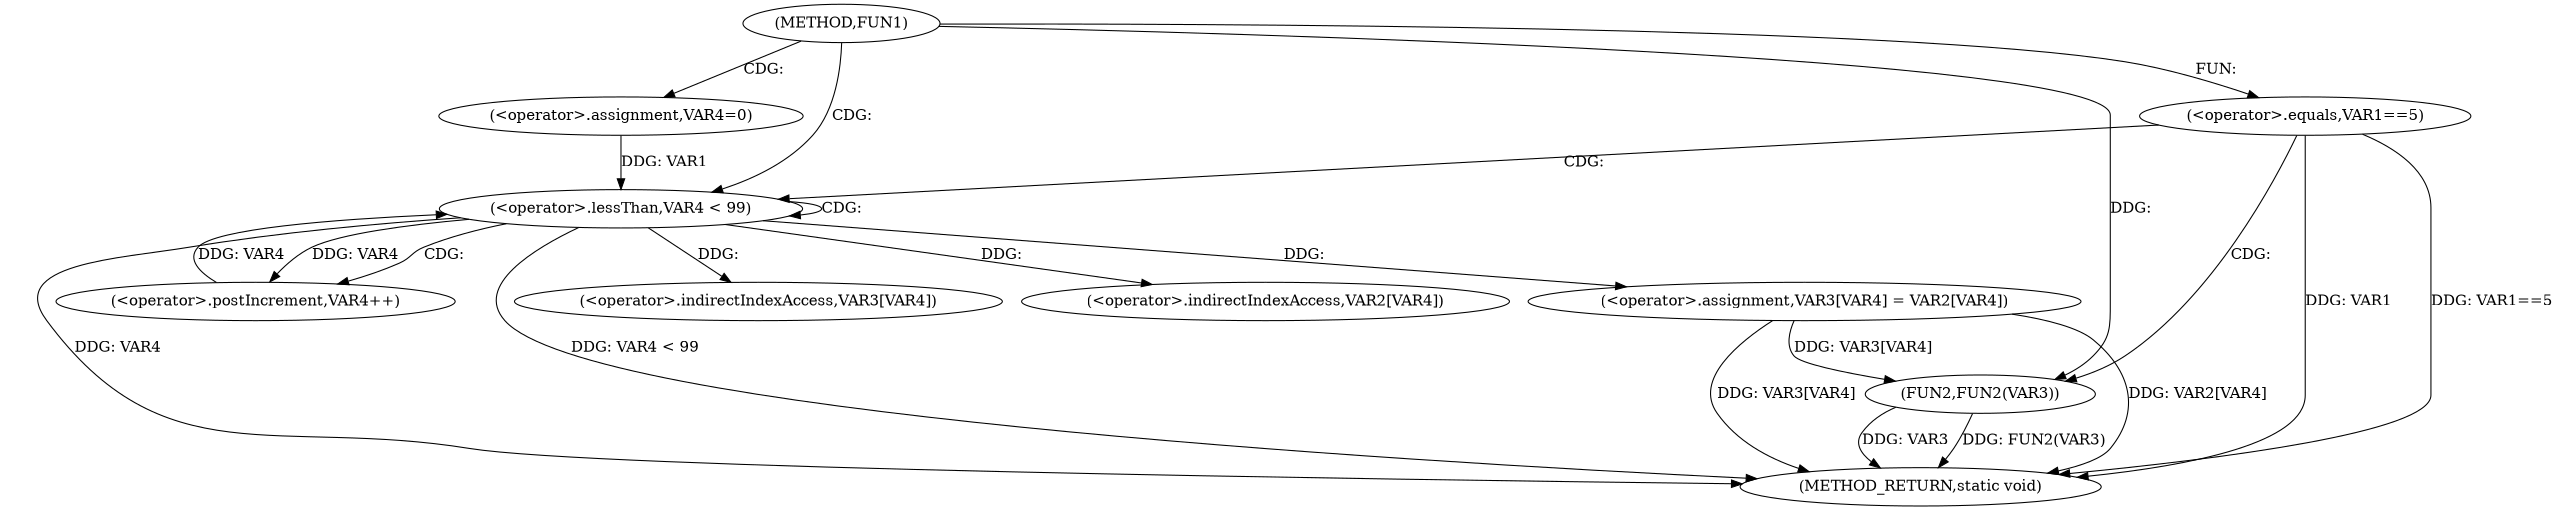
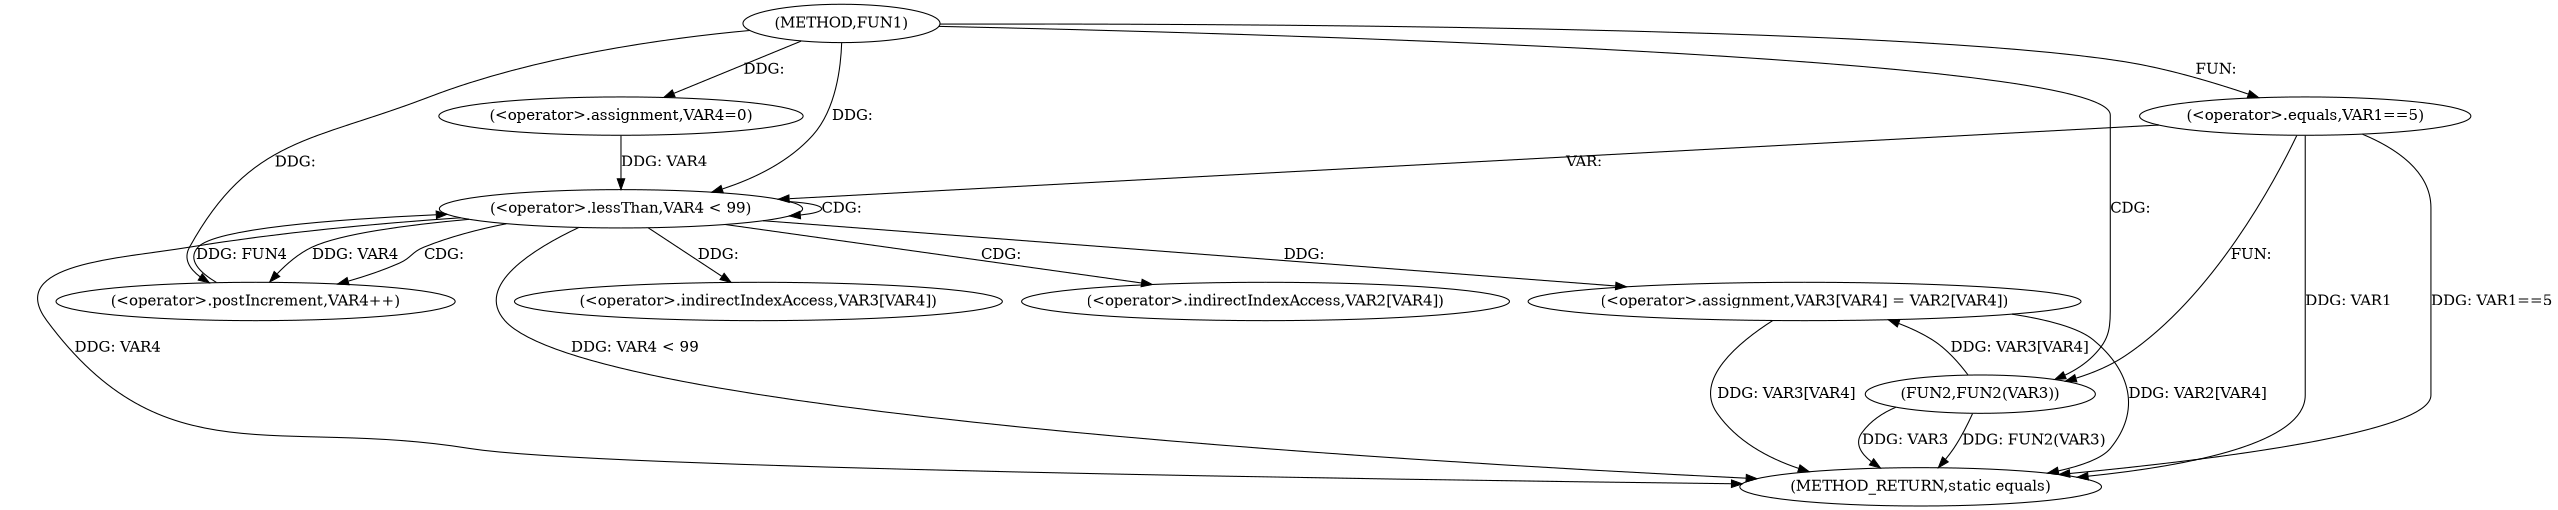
(766, 70) -> (766, 70)
none -> (430, 97)
(855, 116) -> (855, 116)
(665, 162) -> (665, 162)
(1587, 162) -> (1587, 162)
(2133, 209) -> (2133, 209)
(242, 255) -> (242, 255)
(1004, 255) -> (1004, 255)
(2254, 255) -> (2254, 255)
(1820, 366) -> (1938, 343)
(1921, 487) -> (1921, 487)
